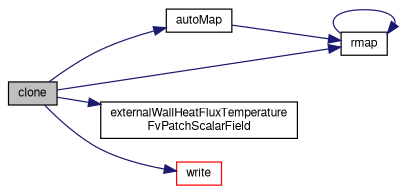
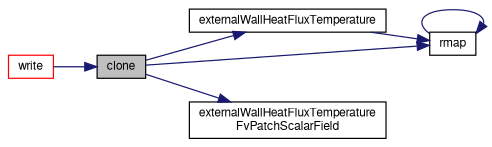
(199, 21) -> (288, 21)
(98, 148) -> (69, 67)
